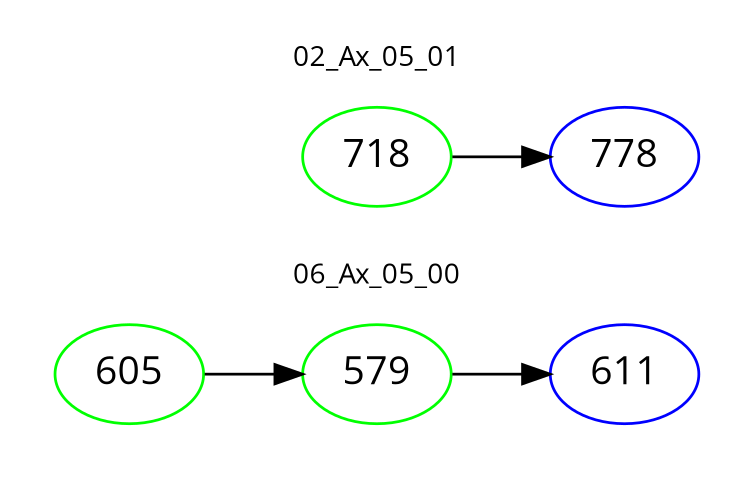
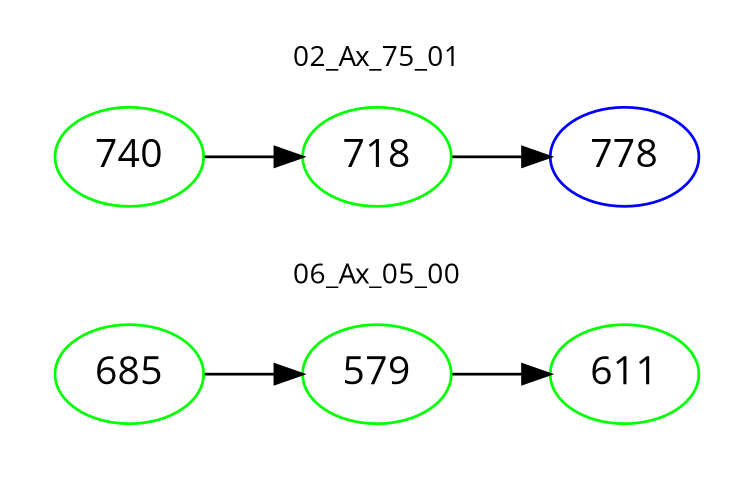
(377, 59) -> (377, 59)
none -> (129, 157)
(129, 374) -> (129, 374)
(625, 374) -> (625, 374)
